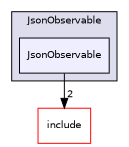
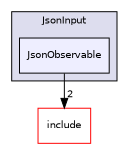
(64, 21) -> (64, 21)
